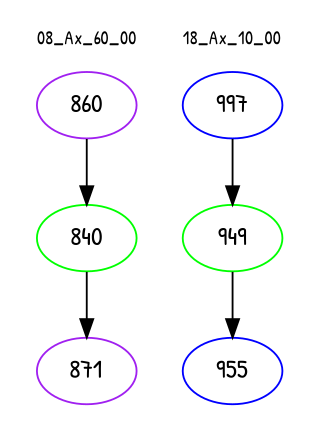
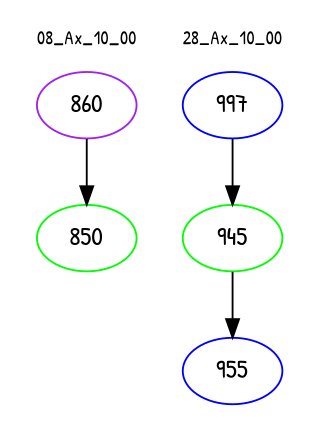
(88, 40) -> (88, 40)
(233, 40) -> (233, 40)
(87, 238) -> (87, 238)
(233, 238) -> (233, 238)
(87, 371) -> none
